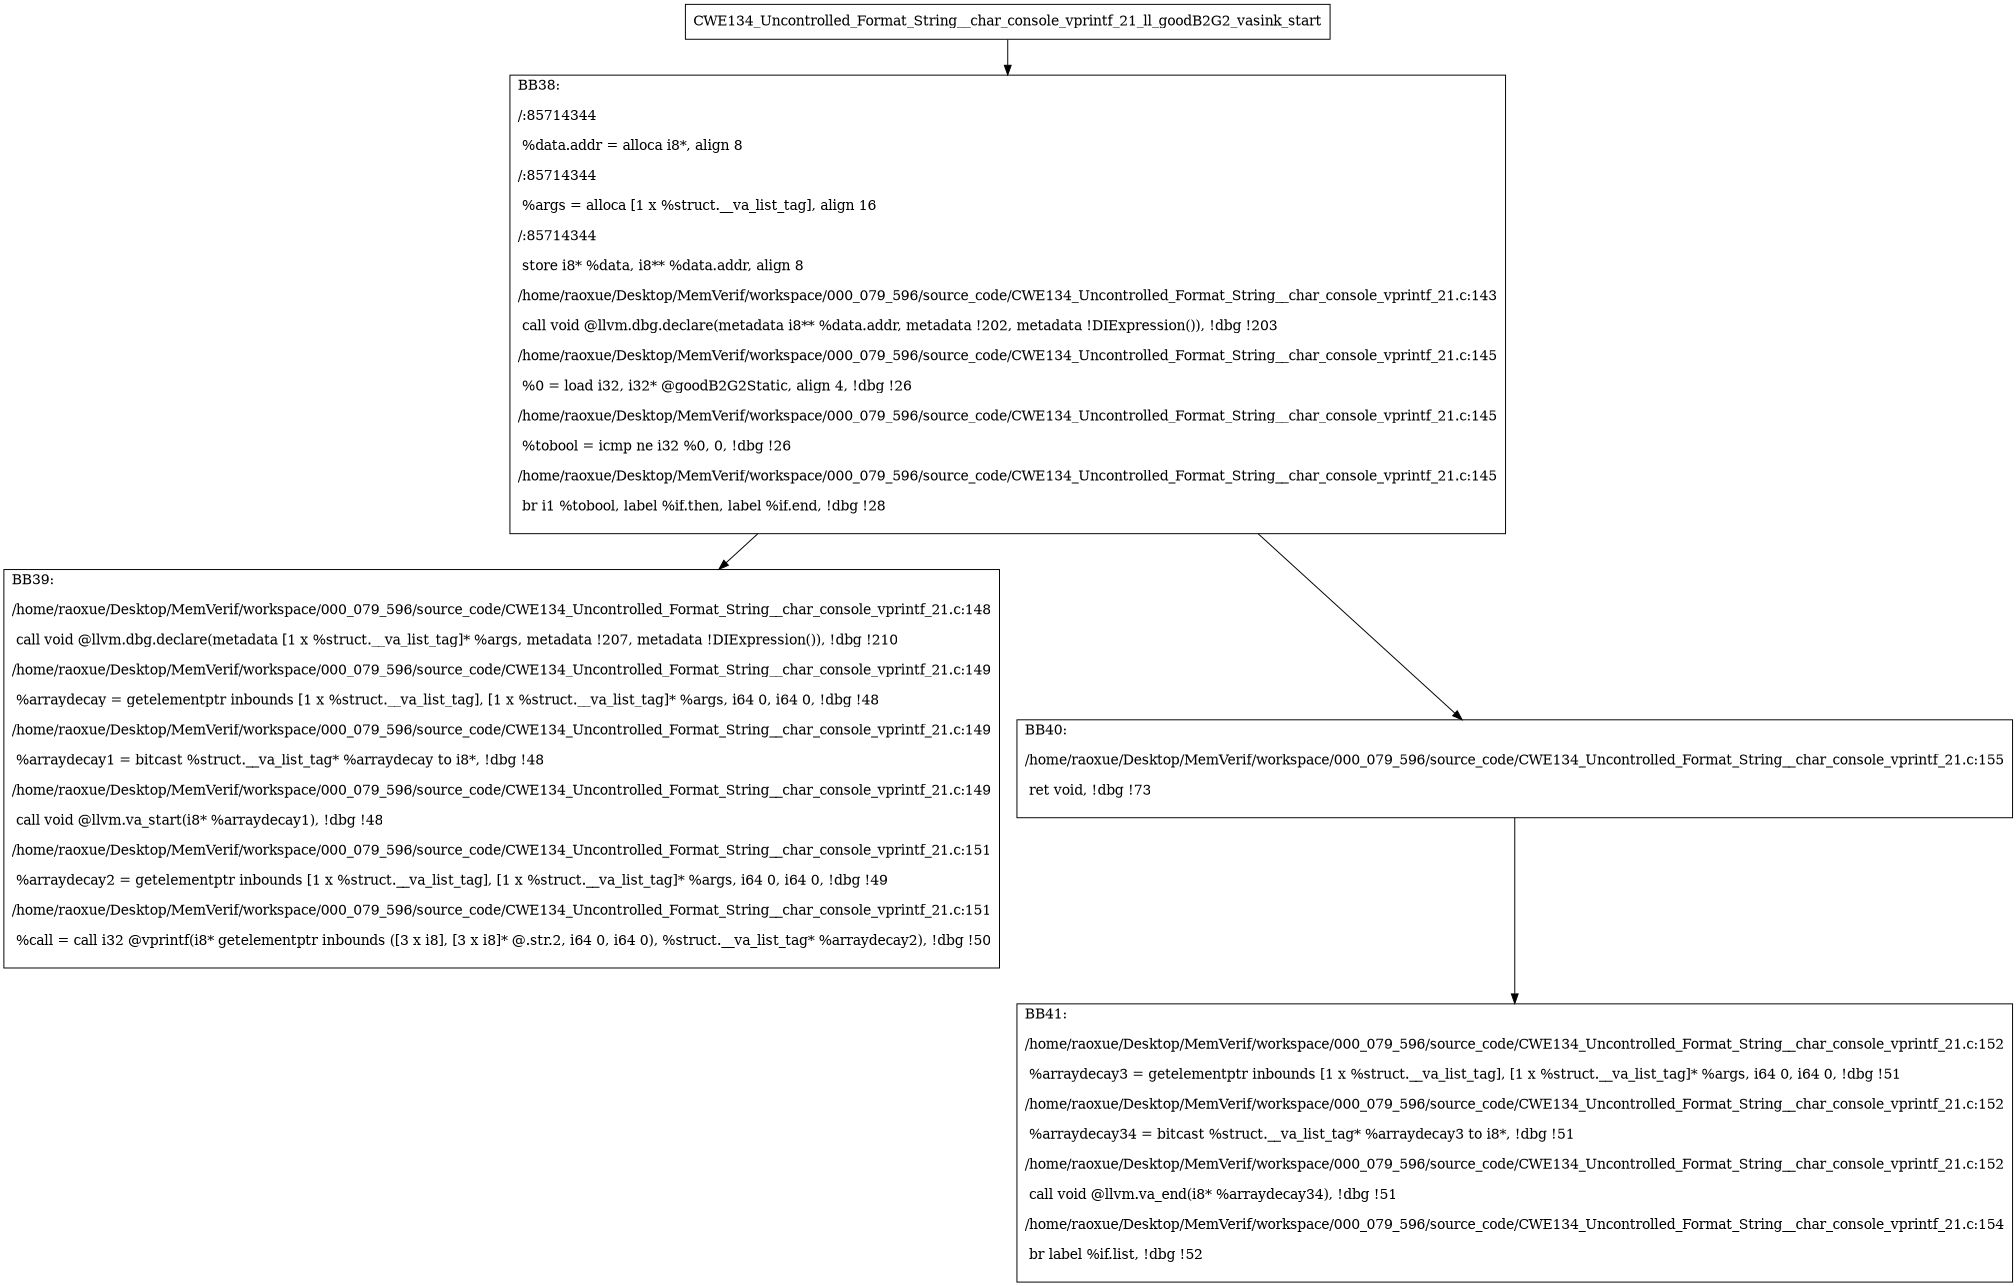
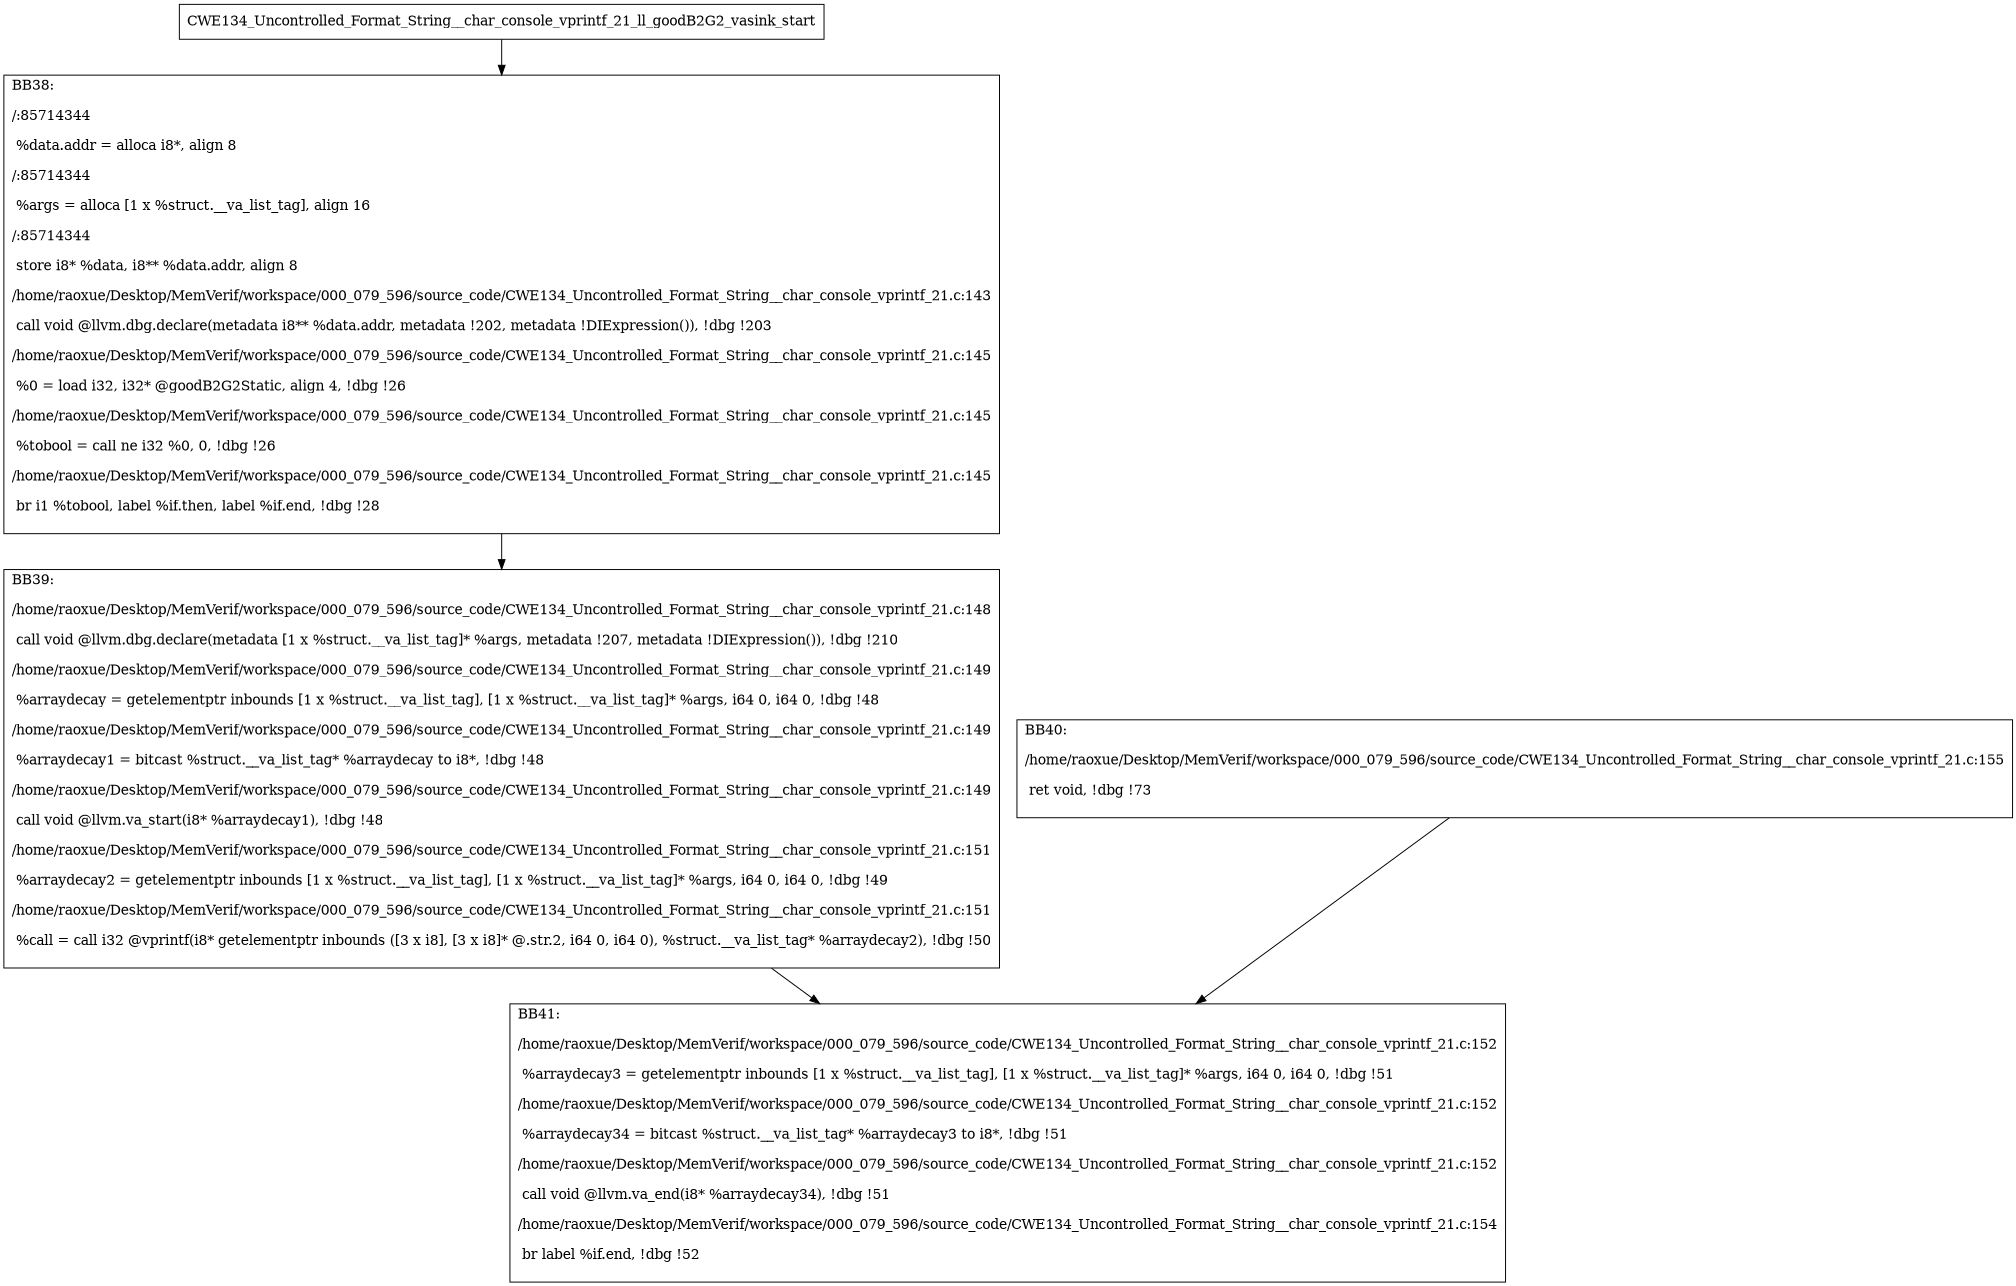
(655, 446) -> (144, 446)
(1357, 623) -> none
none -> (792, 983)
(1114, 1255) -> (609, 1255)
